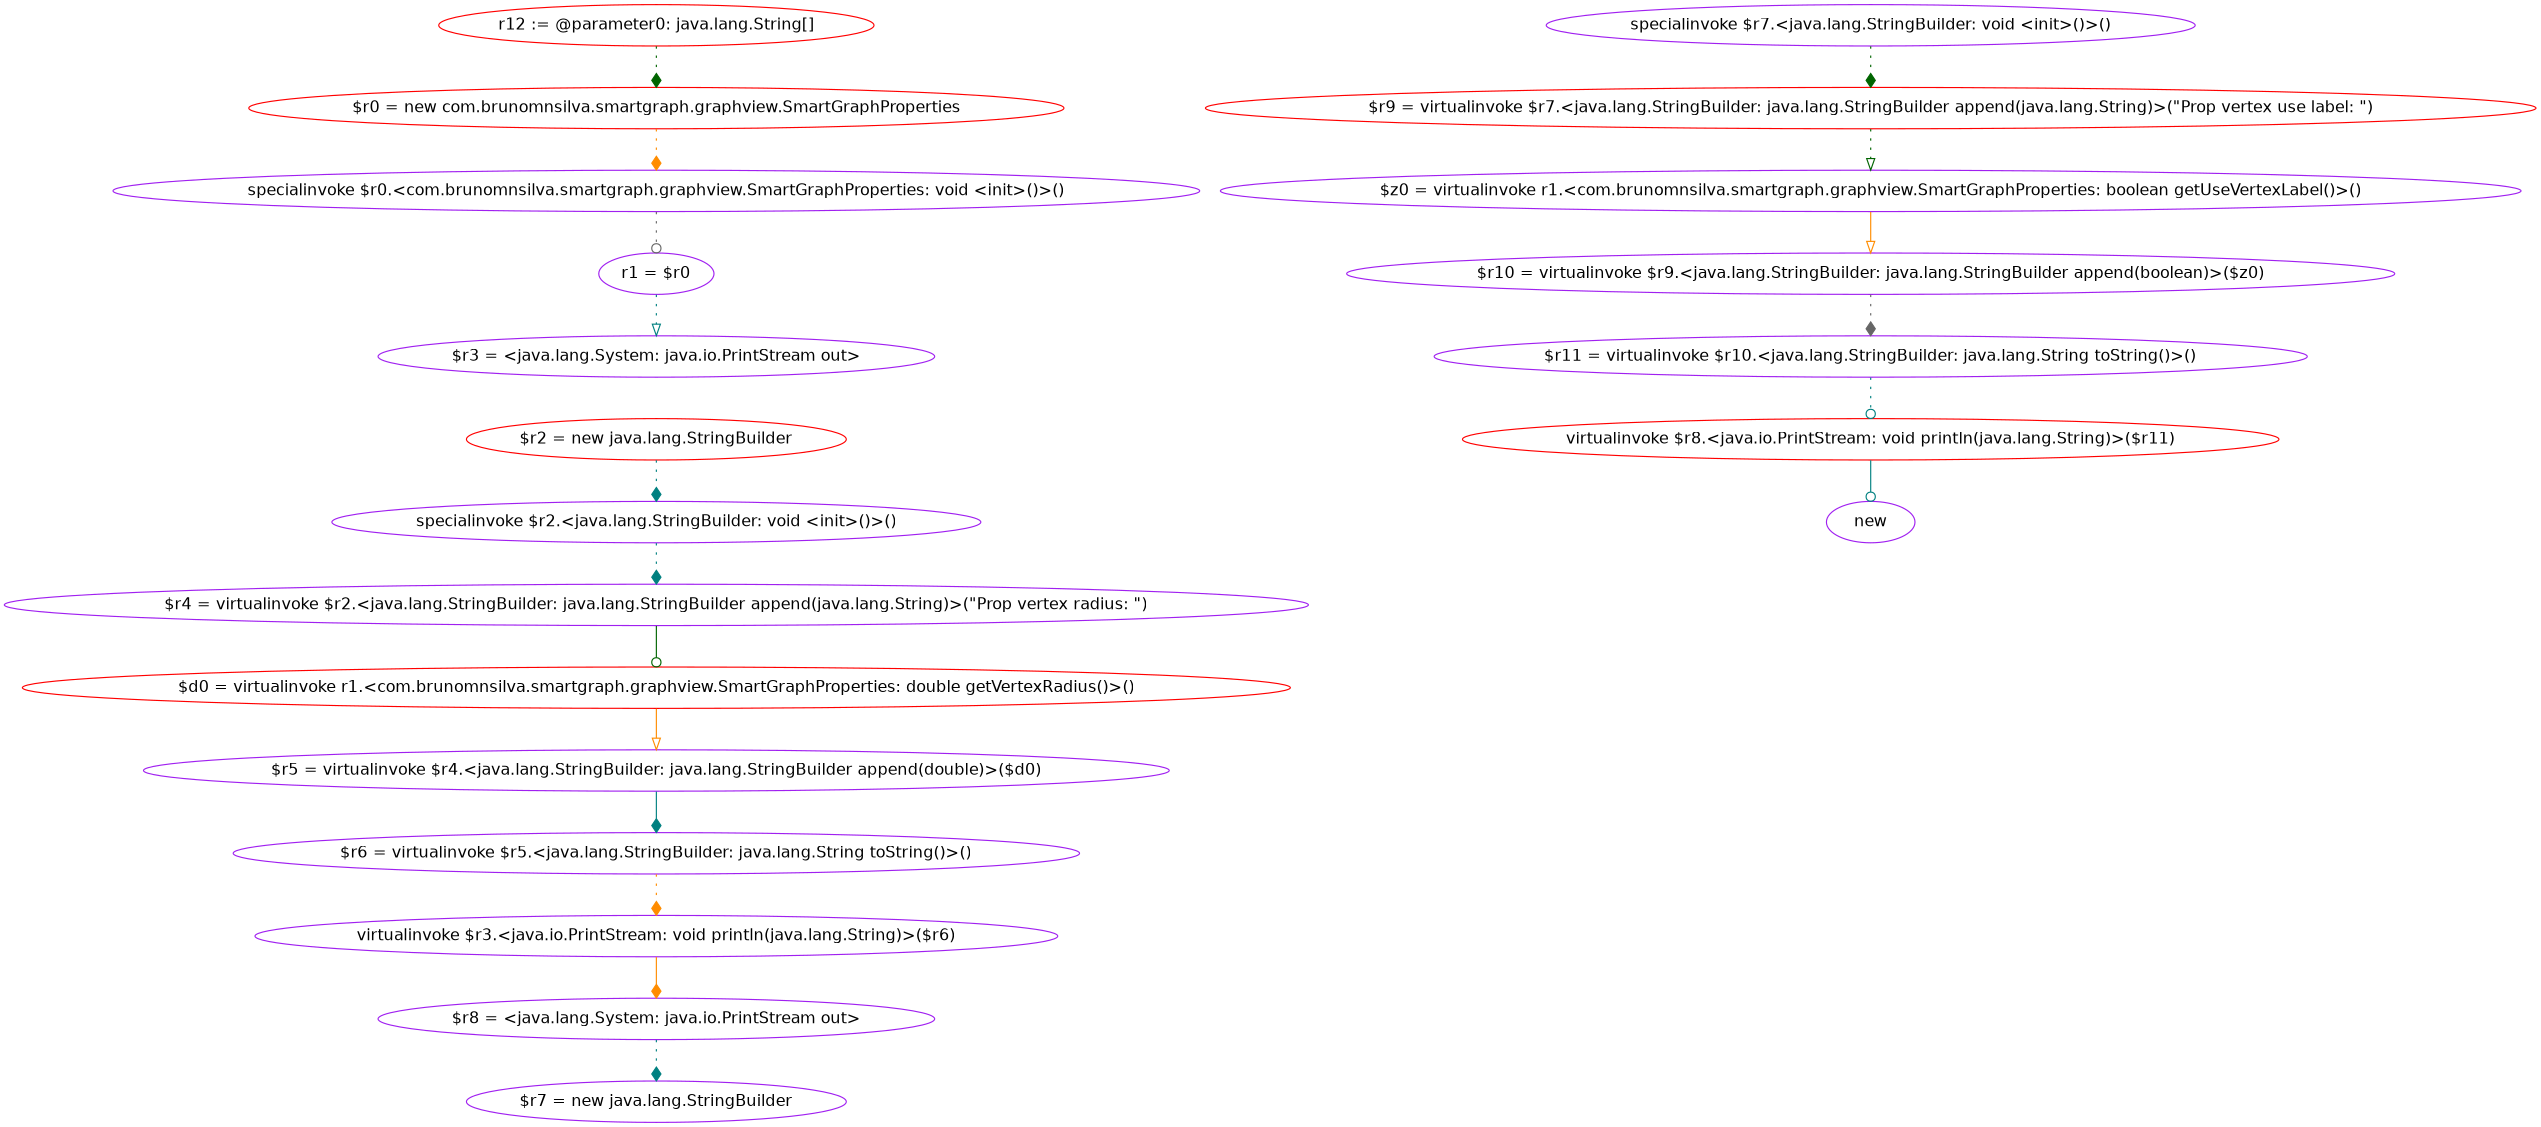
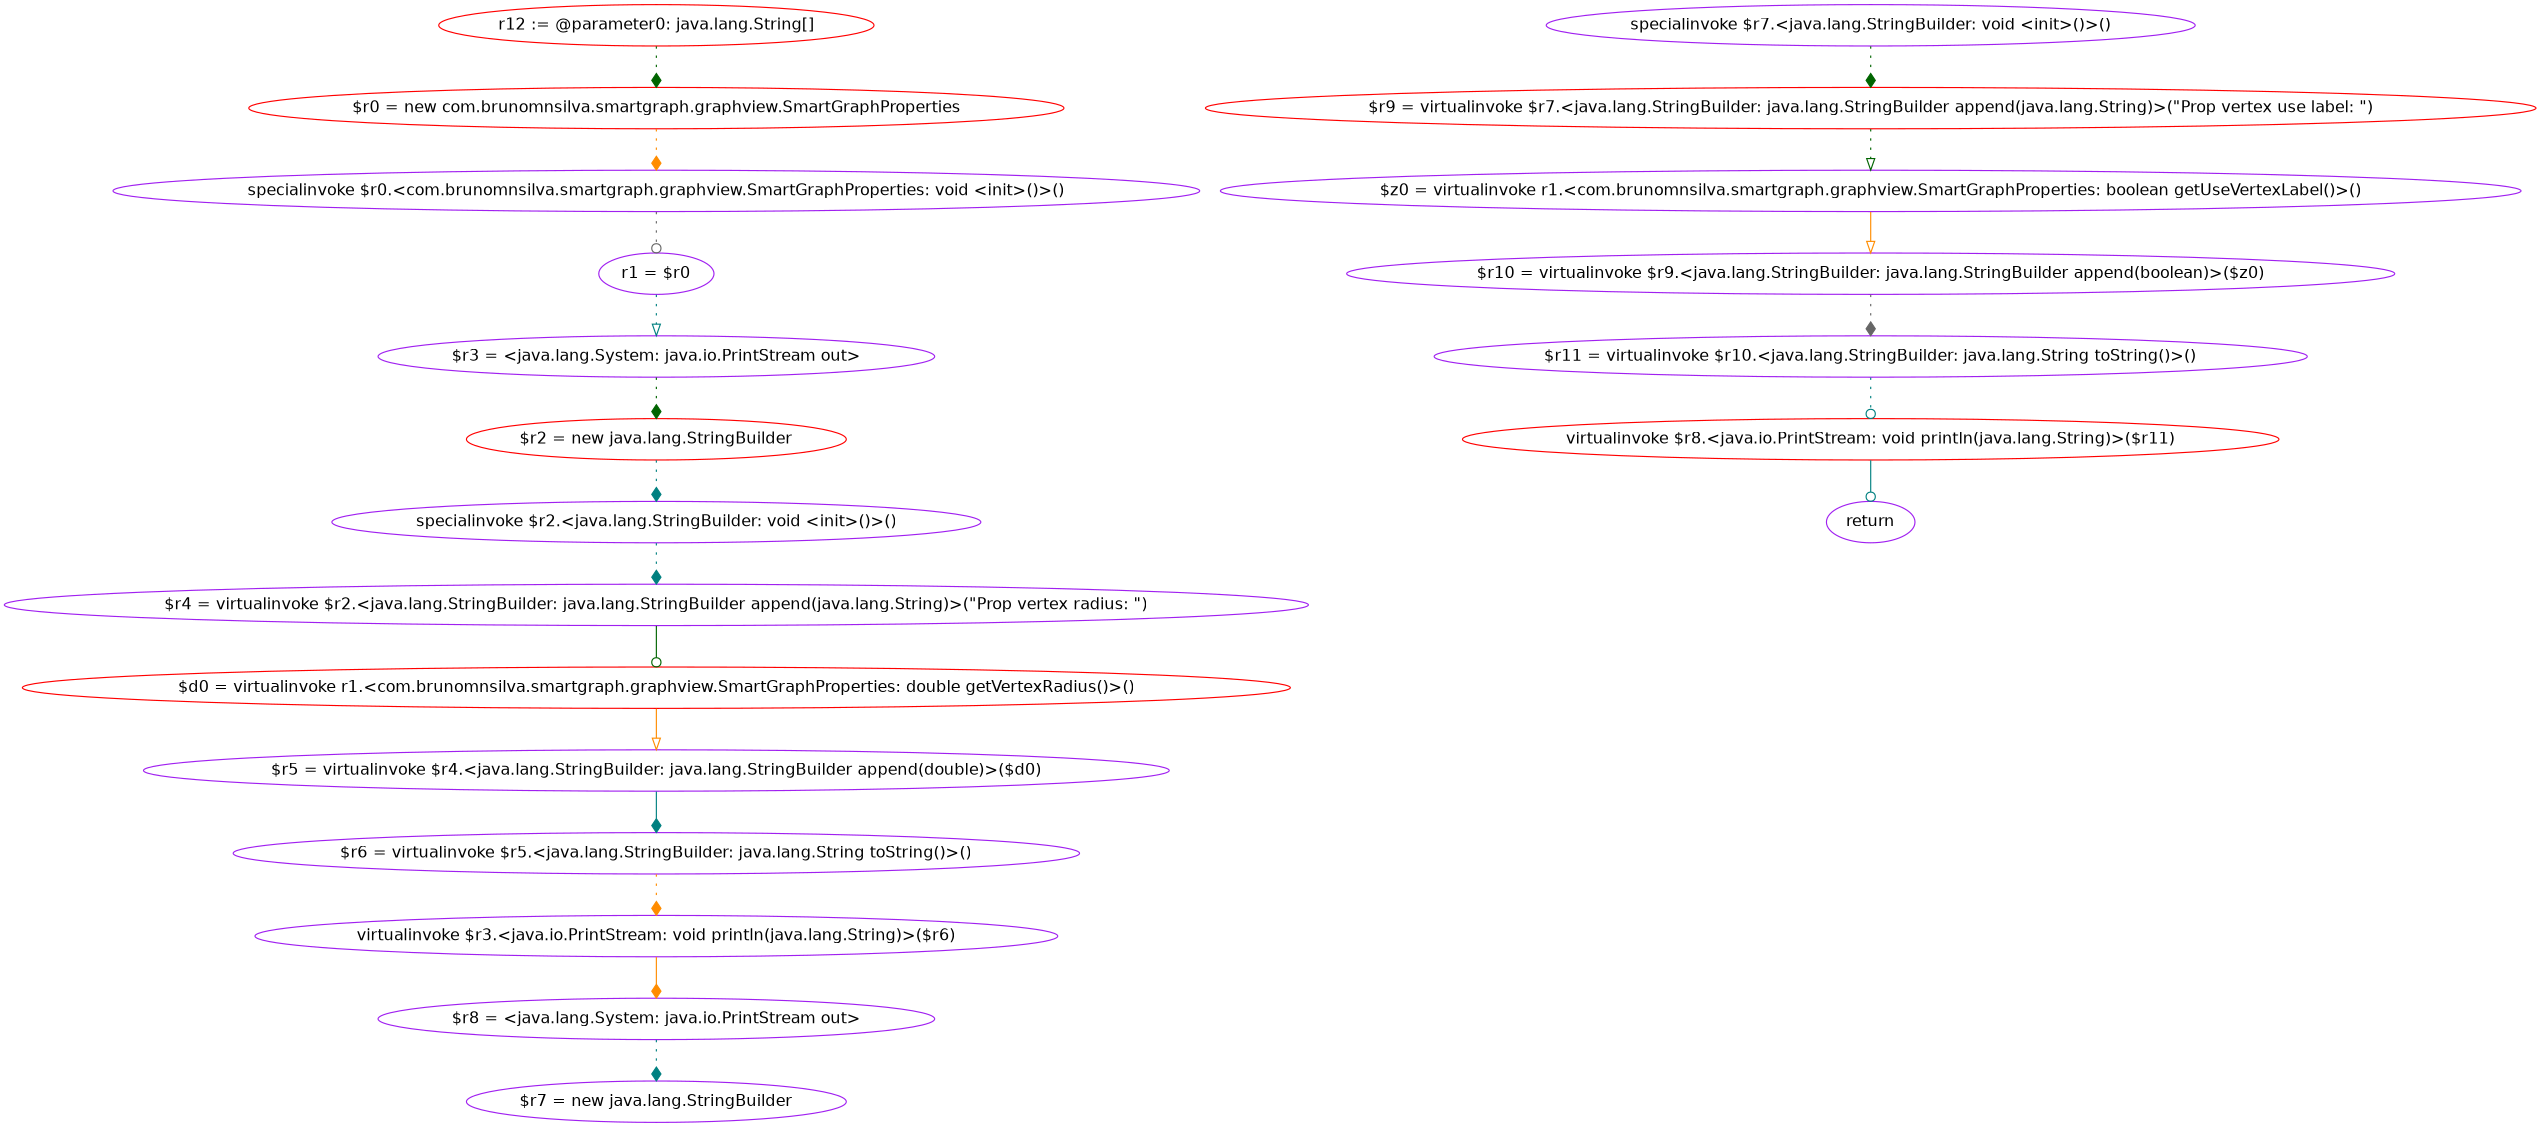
none -> (656, 391)
(1871, 522) -> (1871, 522)
